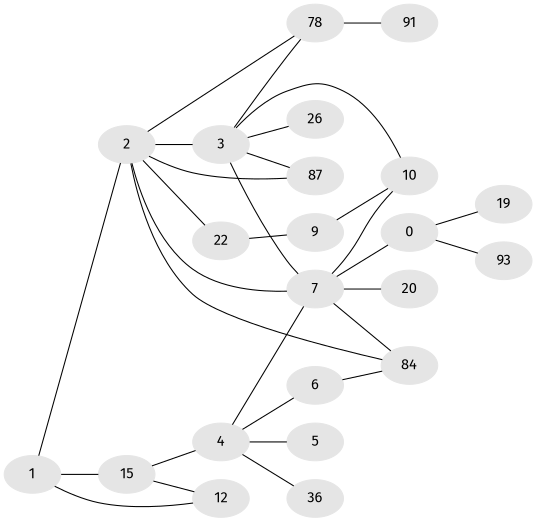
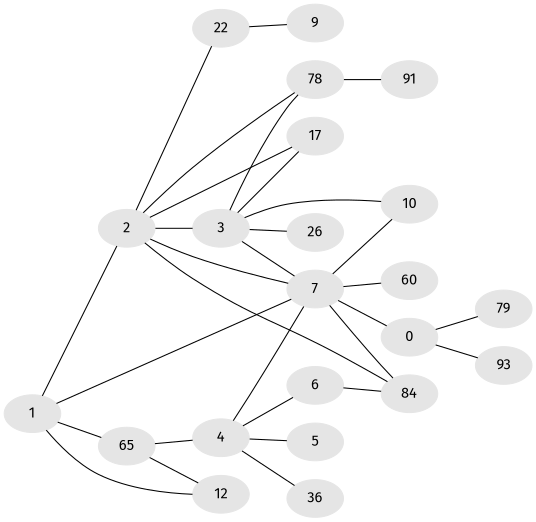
(315, 176) -> (315, 136)
(362, 204) -> none
(504, 204) -> (504, 309)
(409, 289) -> (409, 281)
none -> (174, 351)
(127, 474) -> (127, 446)
